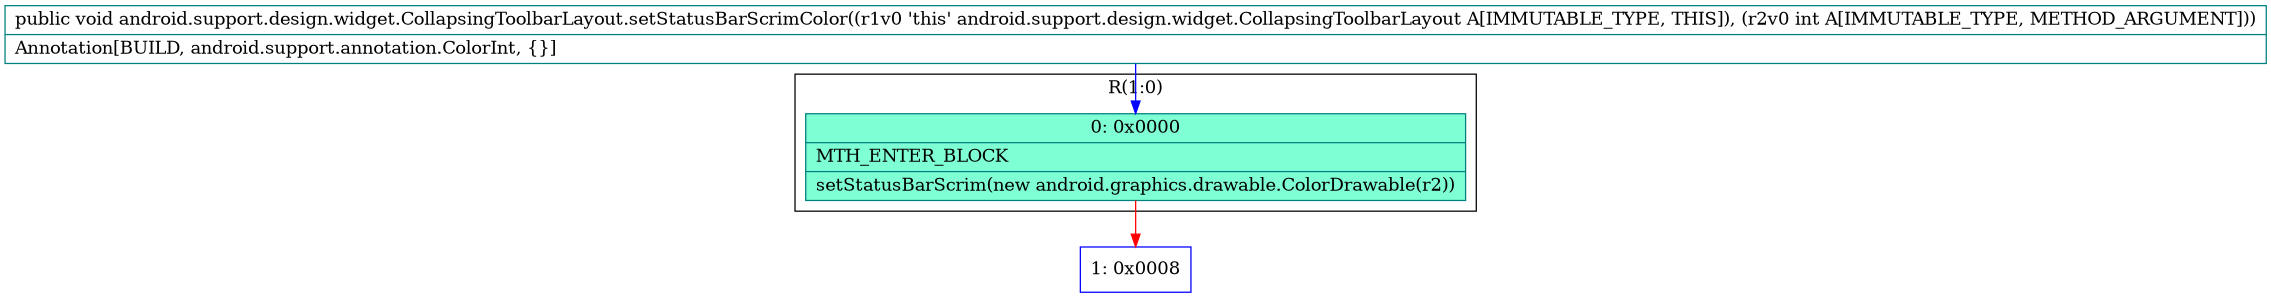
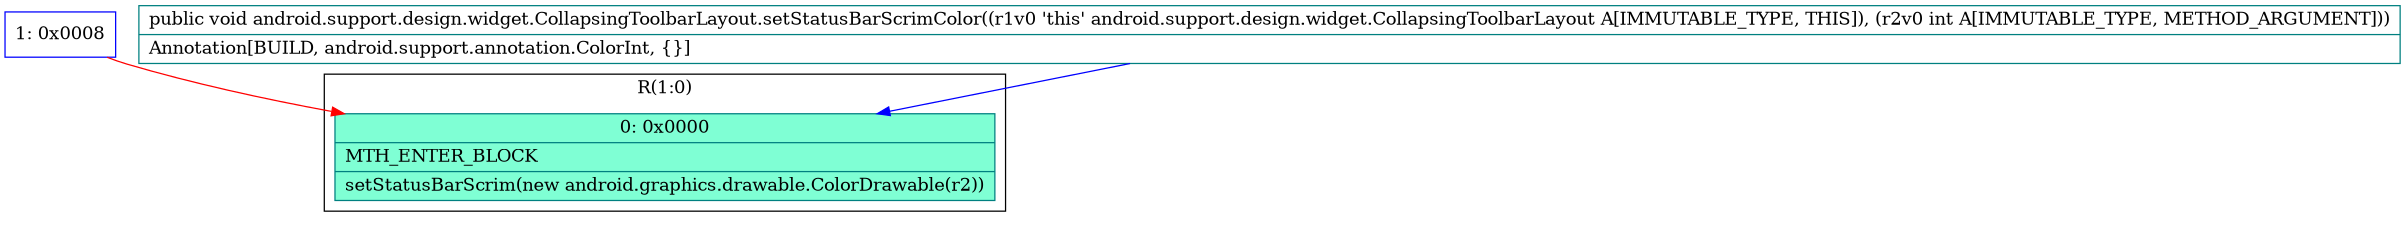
(1136, 219) -> (218, 88)
